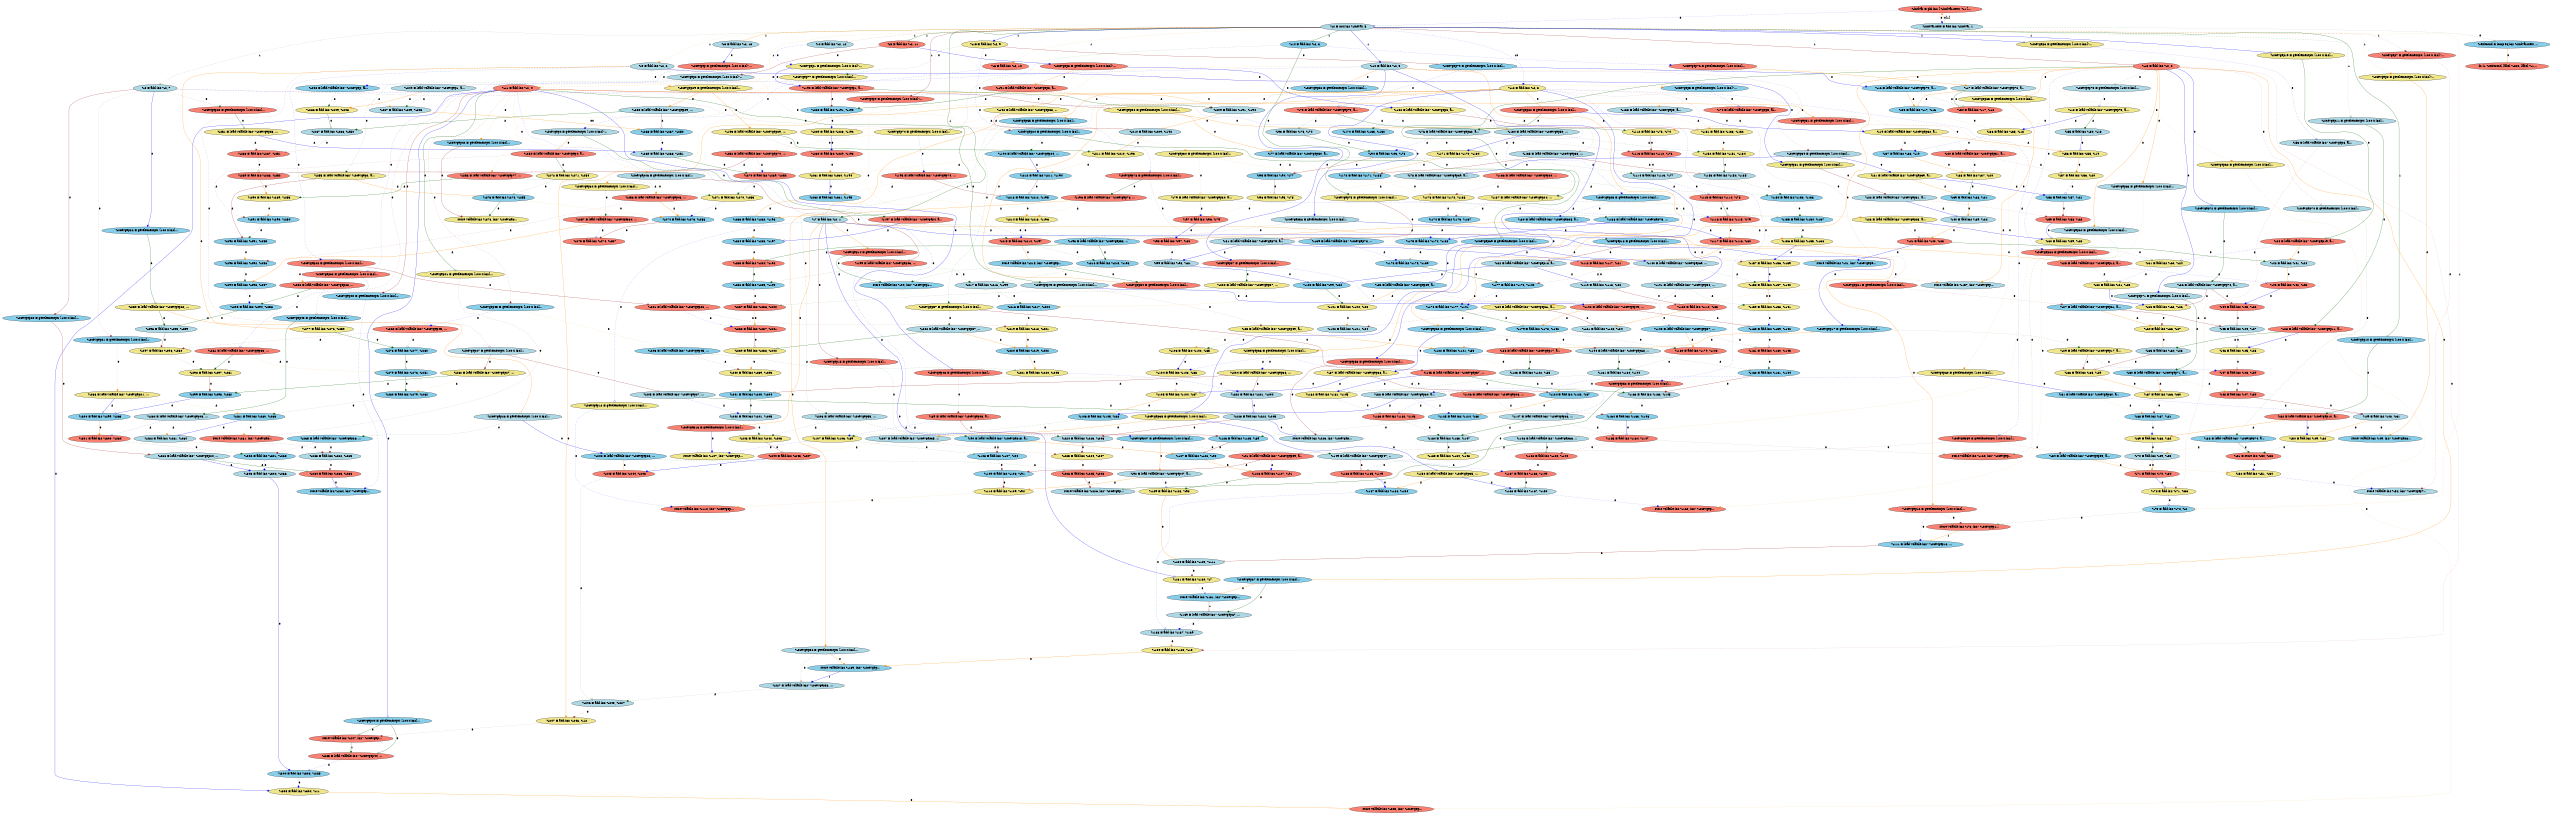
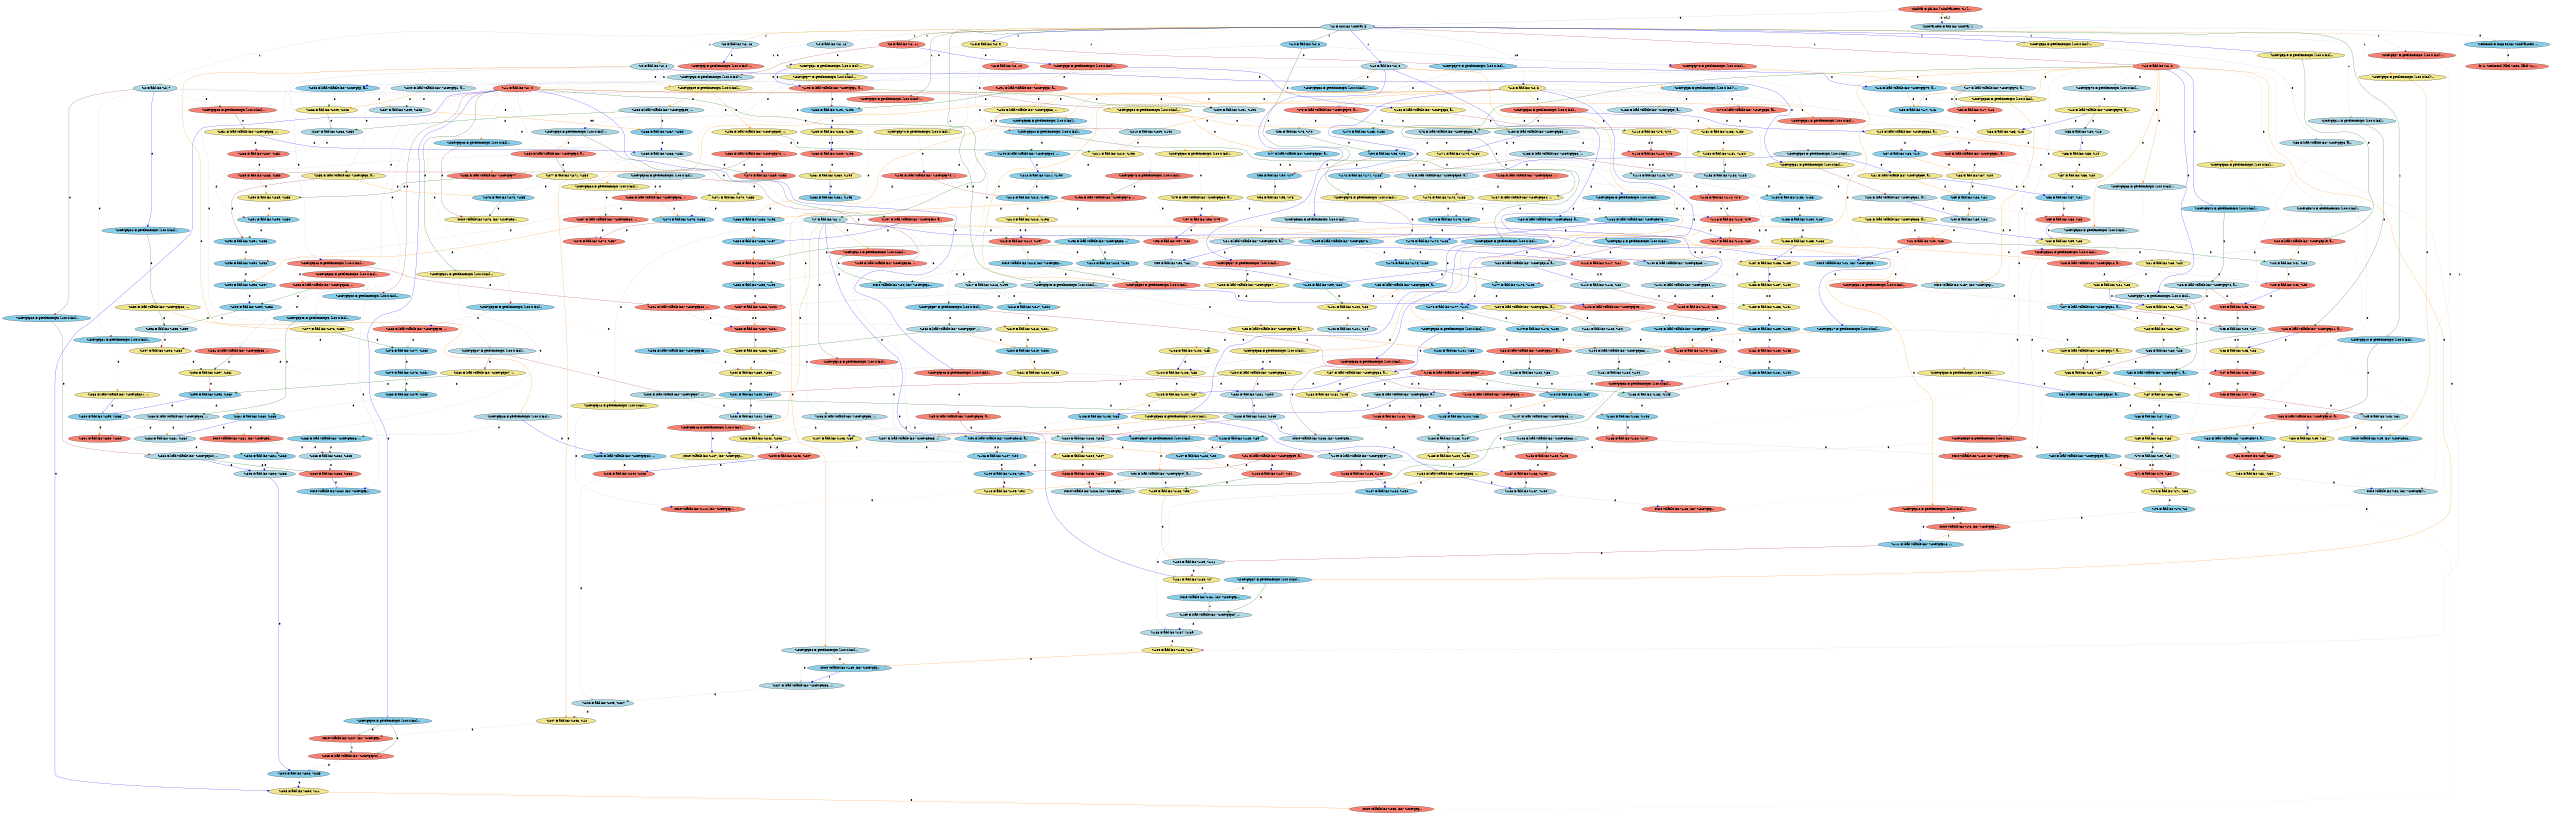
(567, 176) -> (567, 176)
(949, 307) -> (949, 307)
